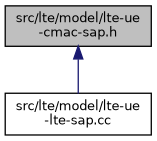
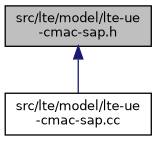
(78, 114) -> (78, 114)
